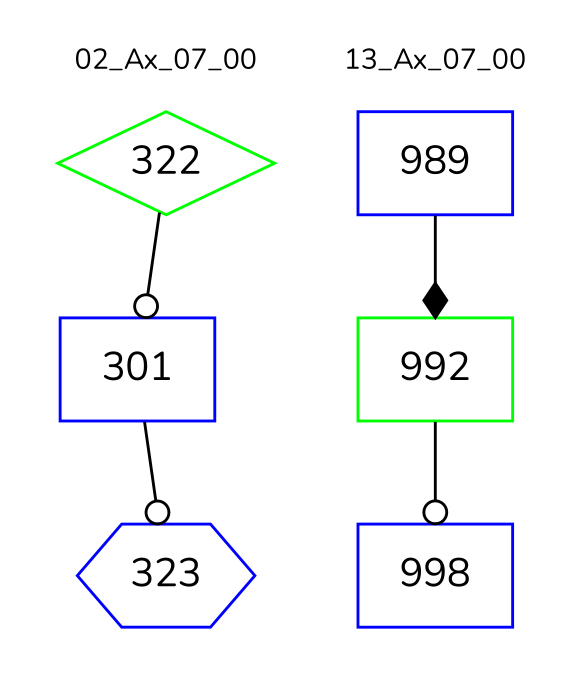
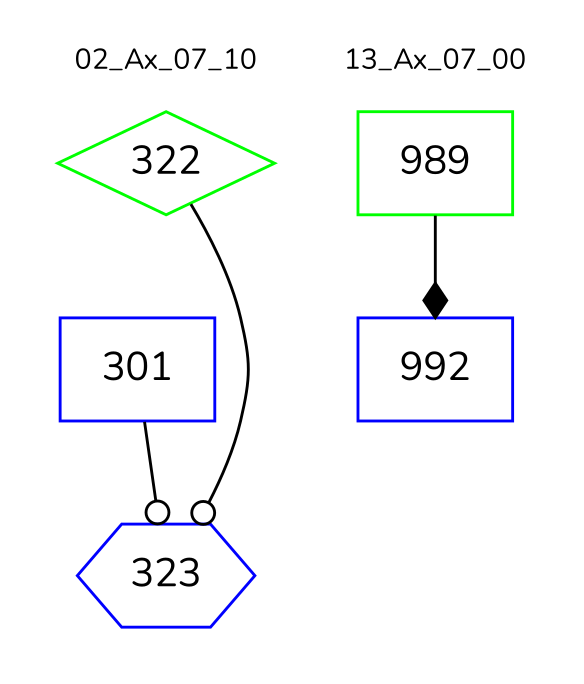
(166, 62) -> (166, 62)
(435, 163) -> (435, 163)
(154, 254) -> (247, 351)
(435, 369) -> (435, 369)
(435, 576) -> none
